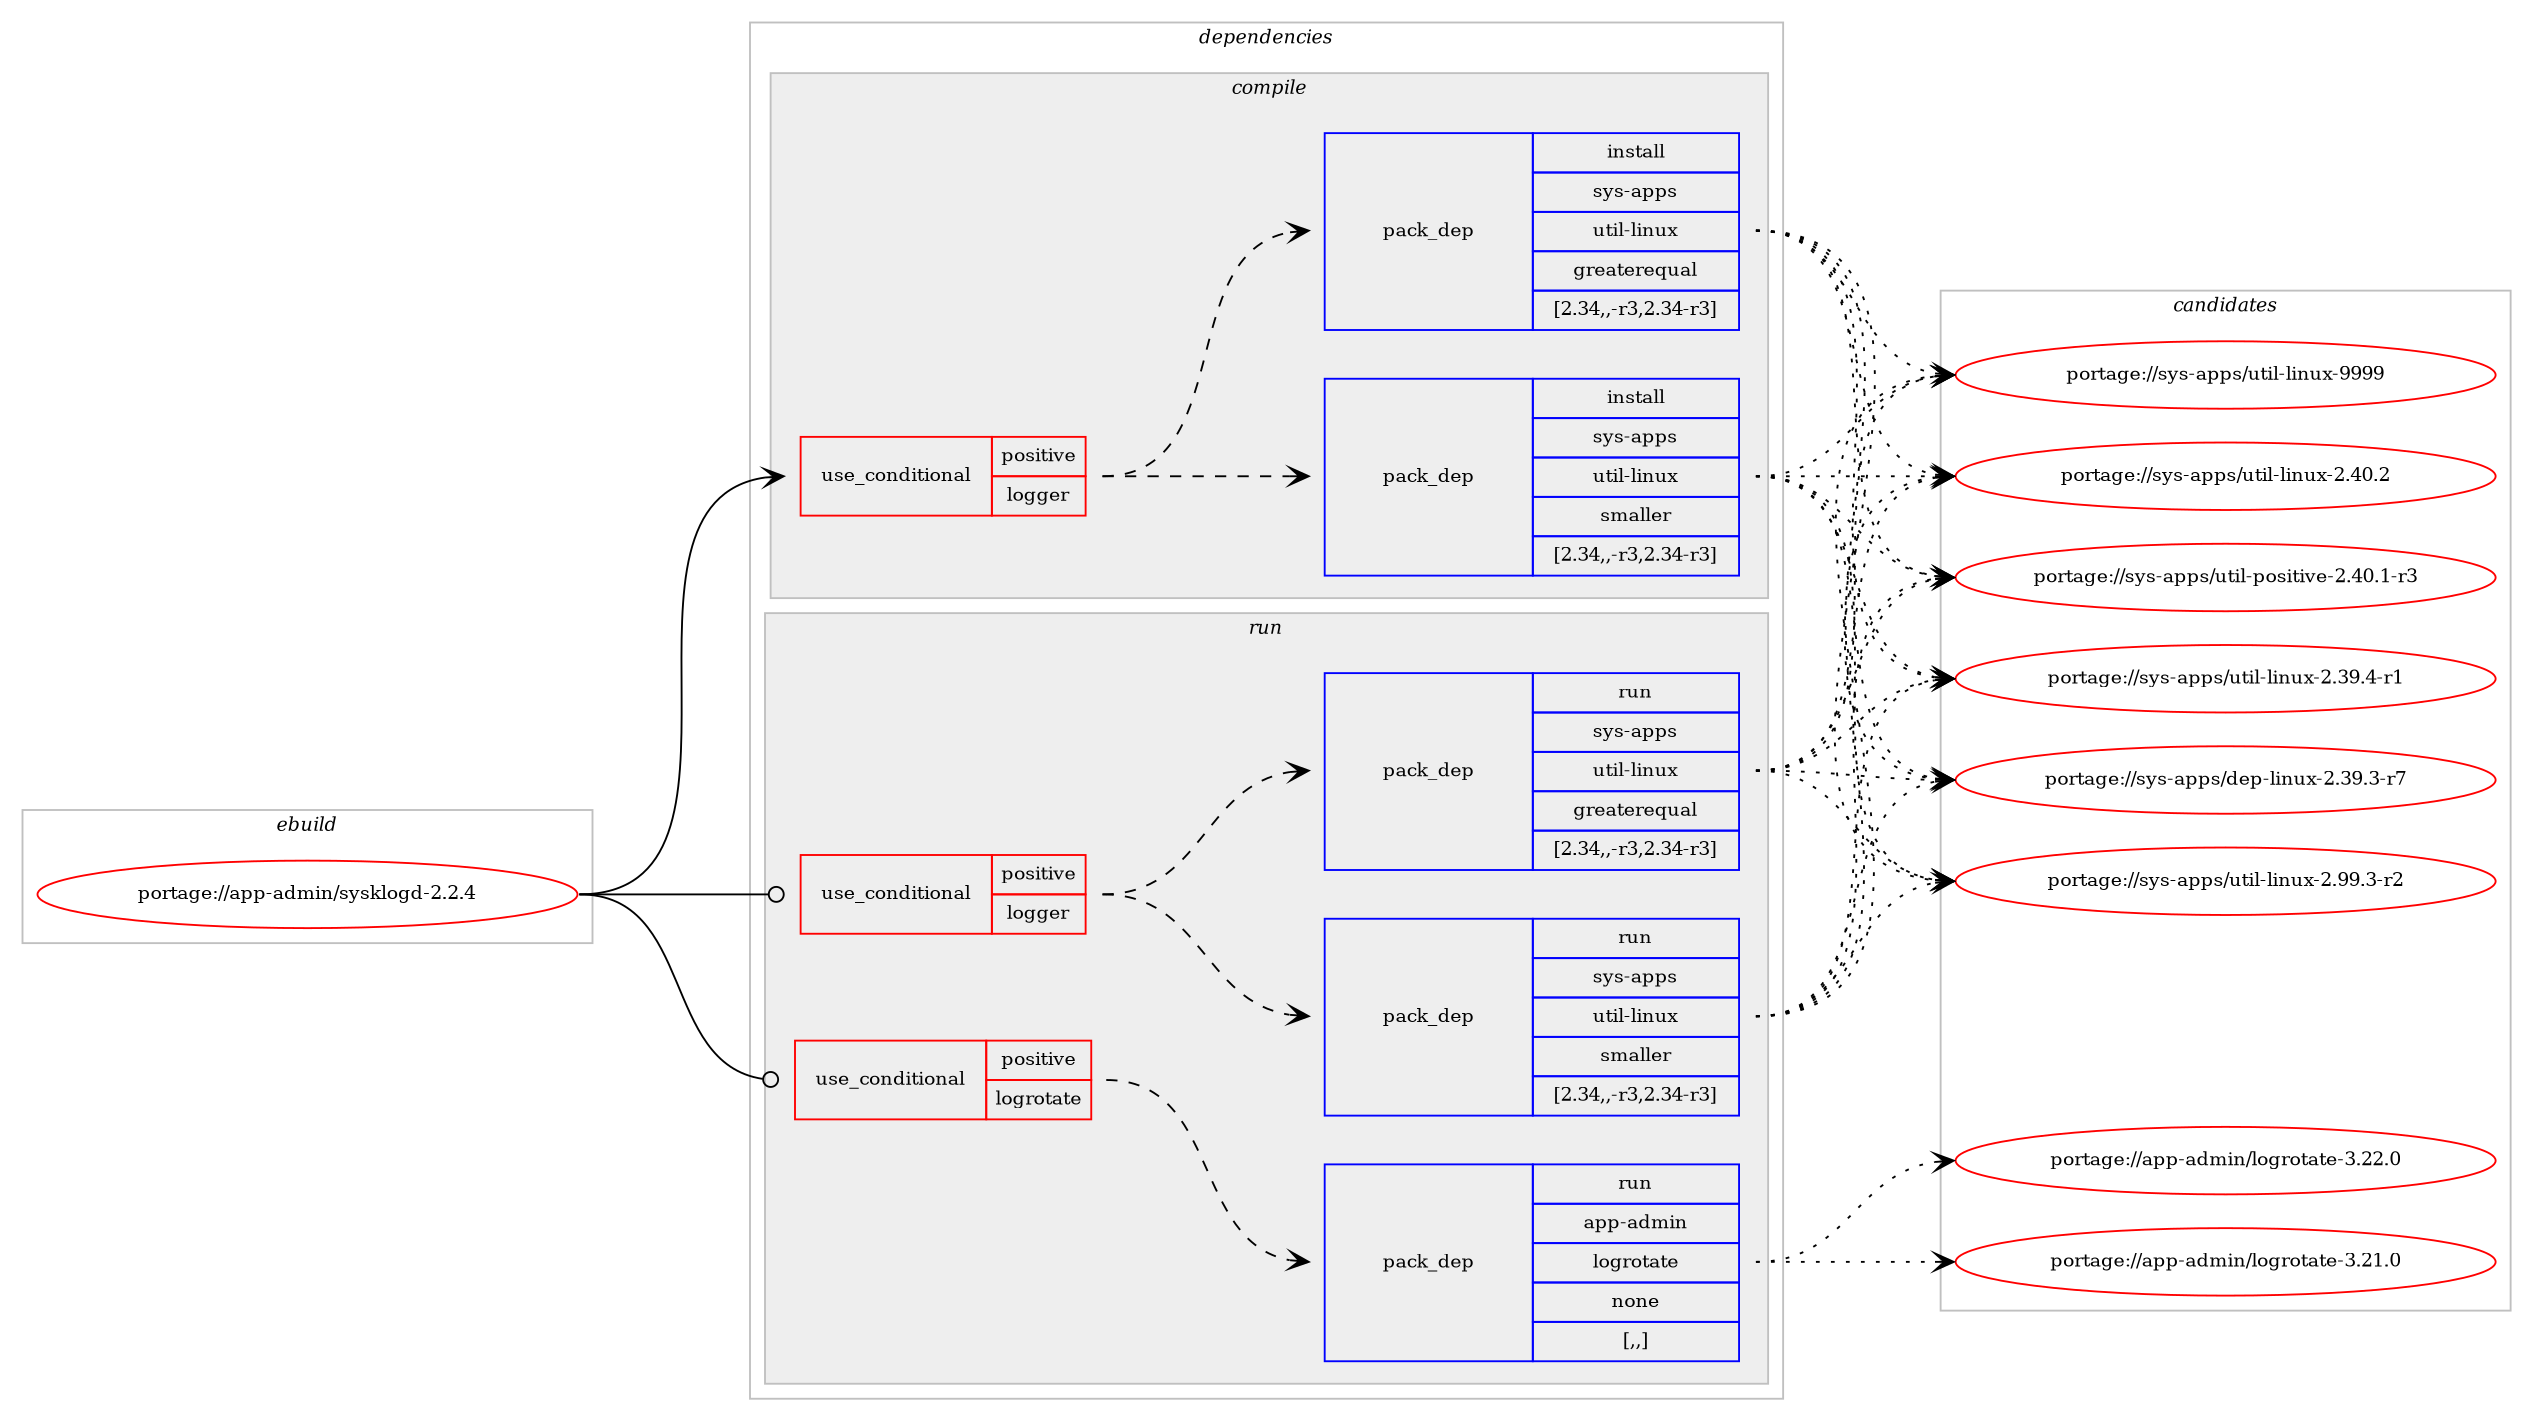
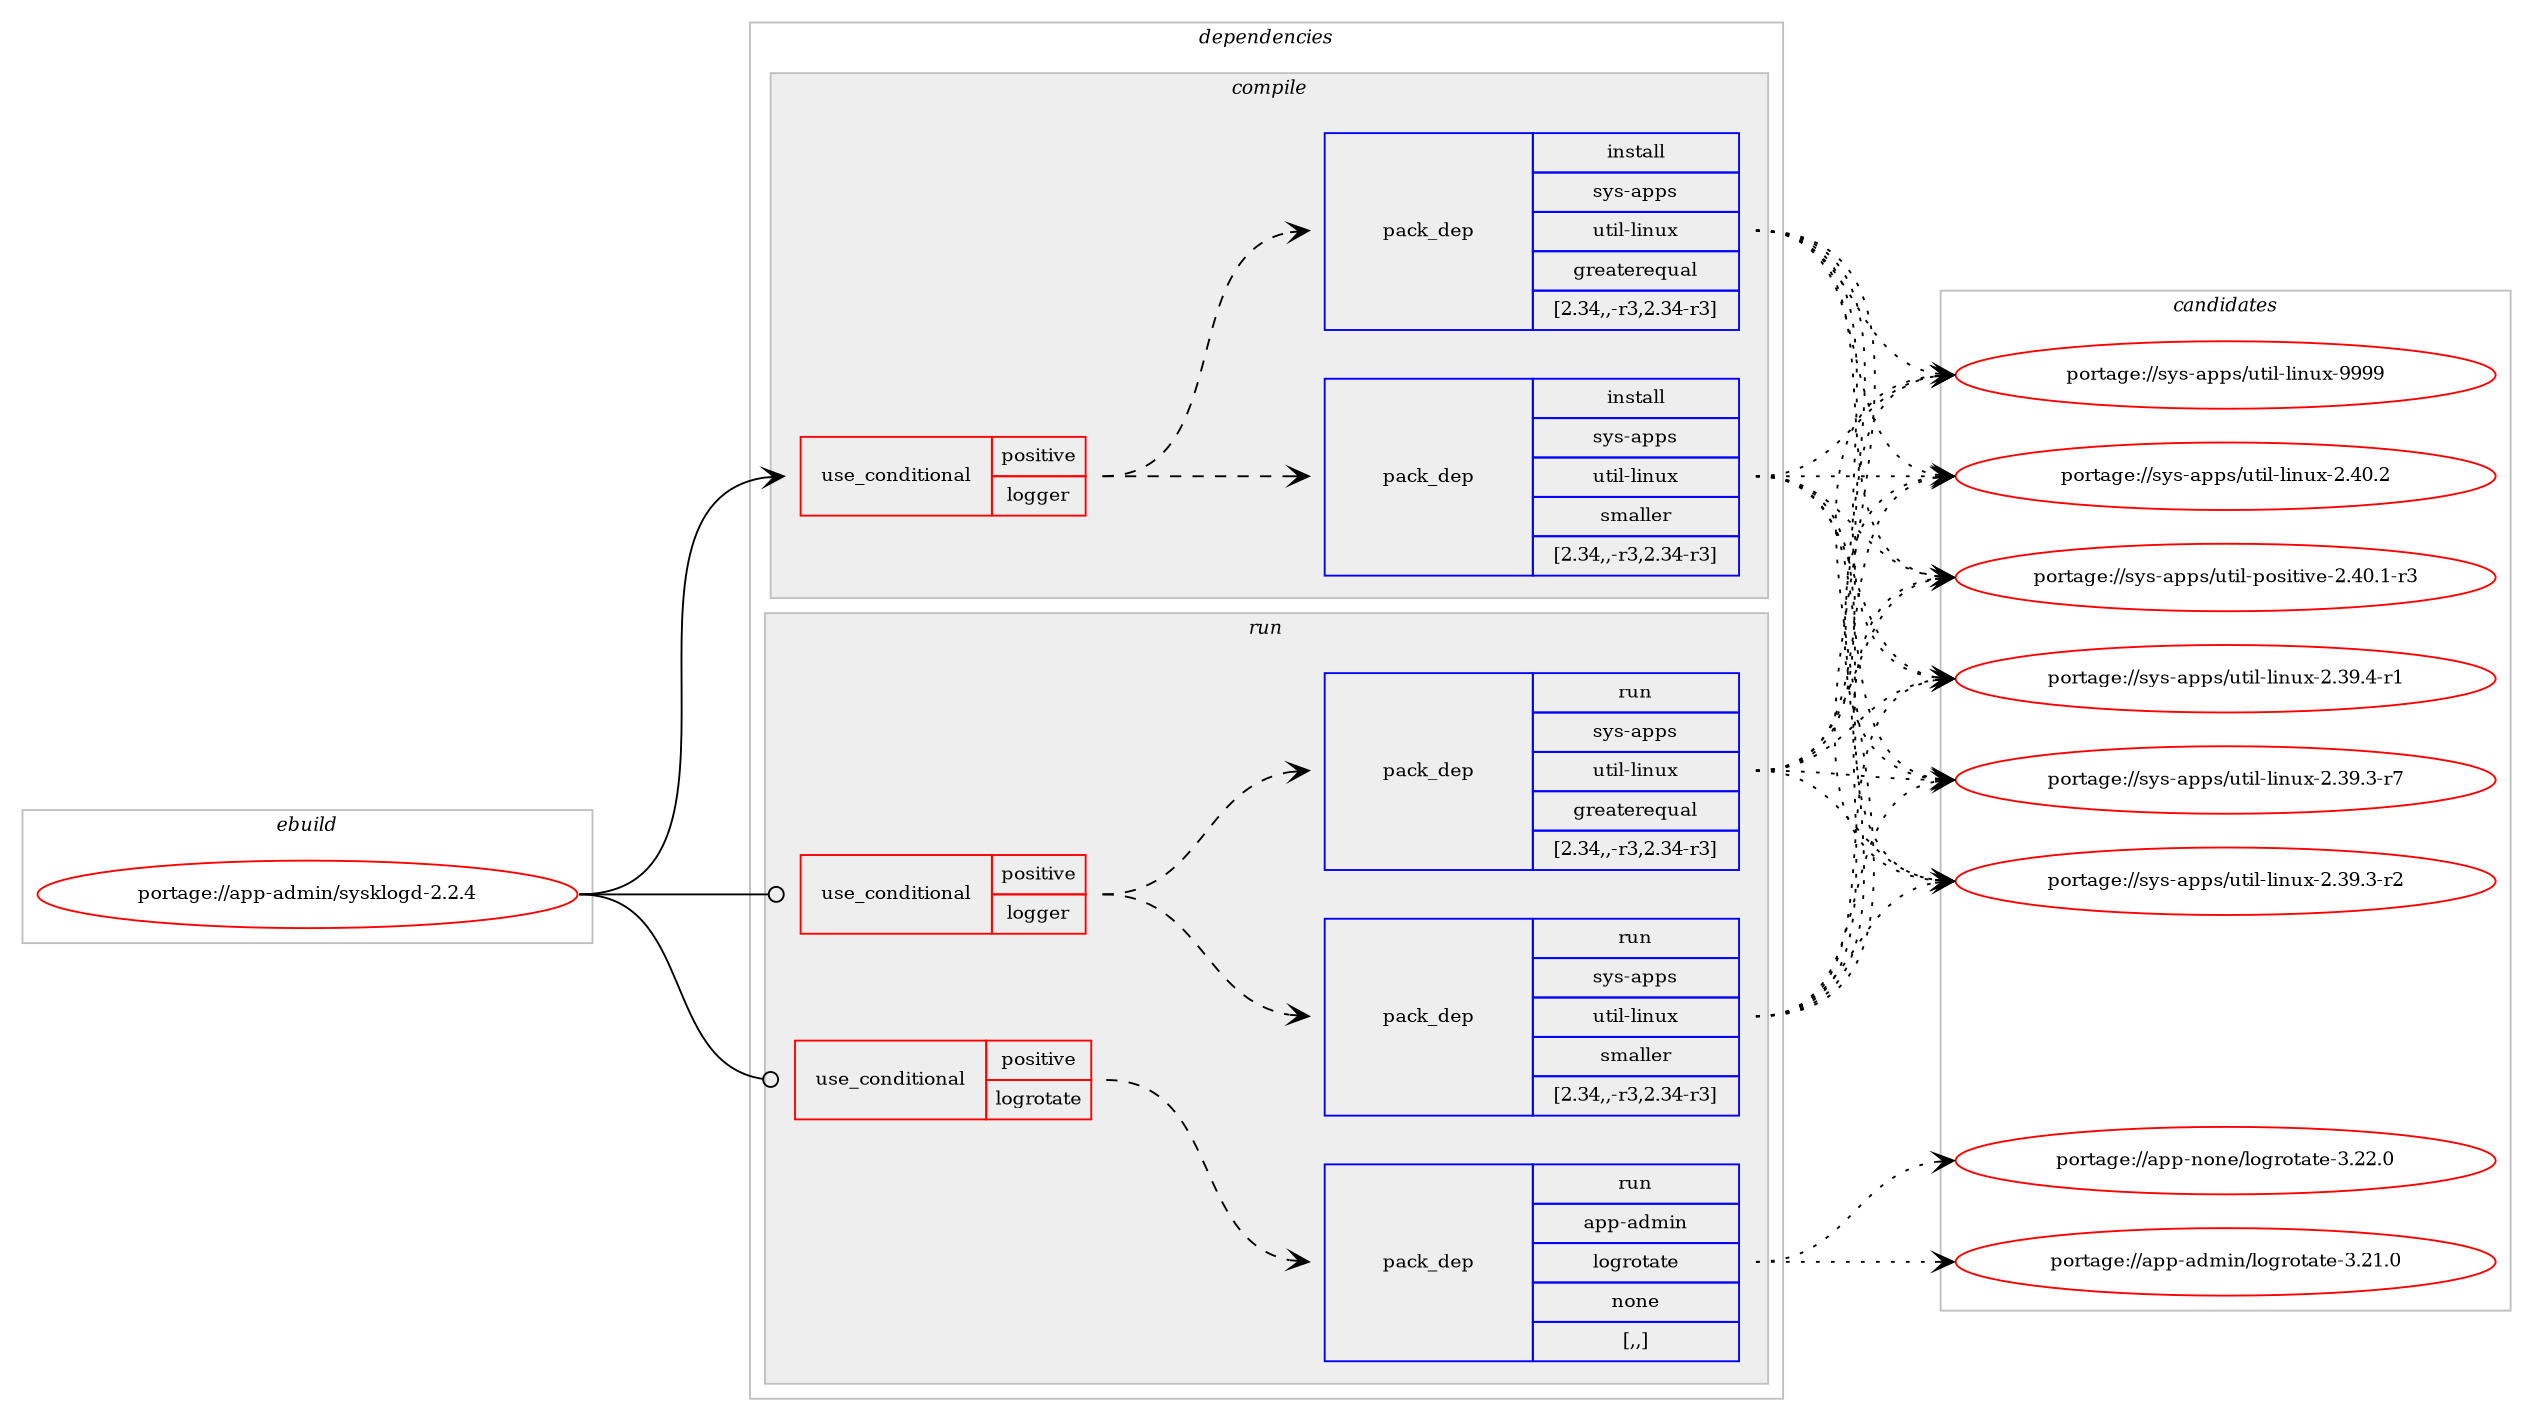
(2226, 780) -> (2226, 780)
(2226, 881) -> (2226, 881)
(2226, 1161) -> (2226, 1161)
